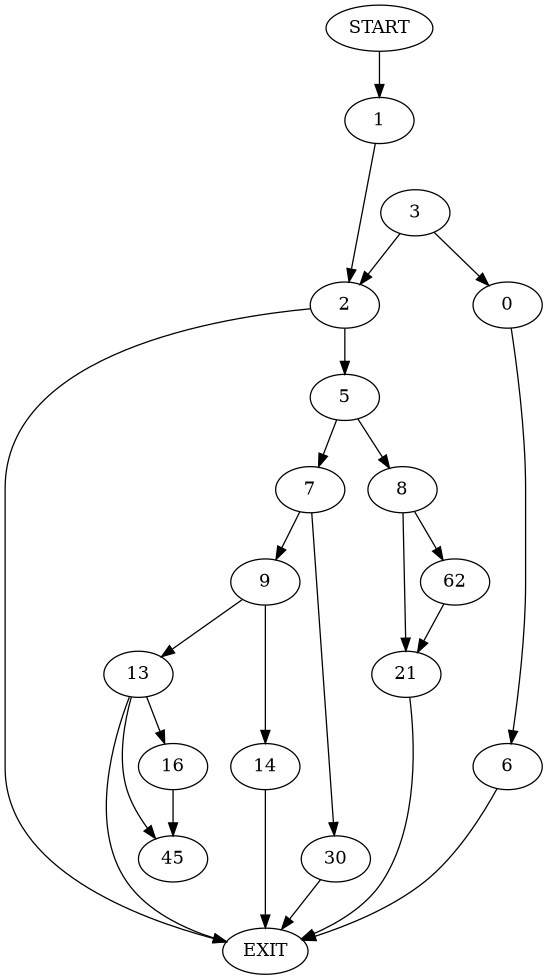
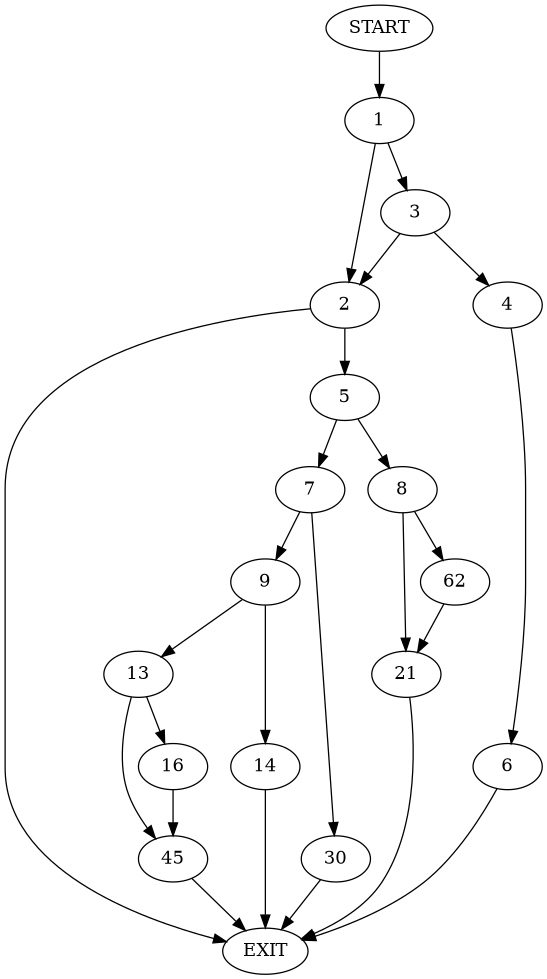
none -> (395, 161)
(508, 305) -> (508, 305)
(111, 842) -> (214, 900)
